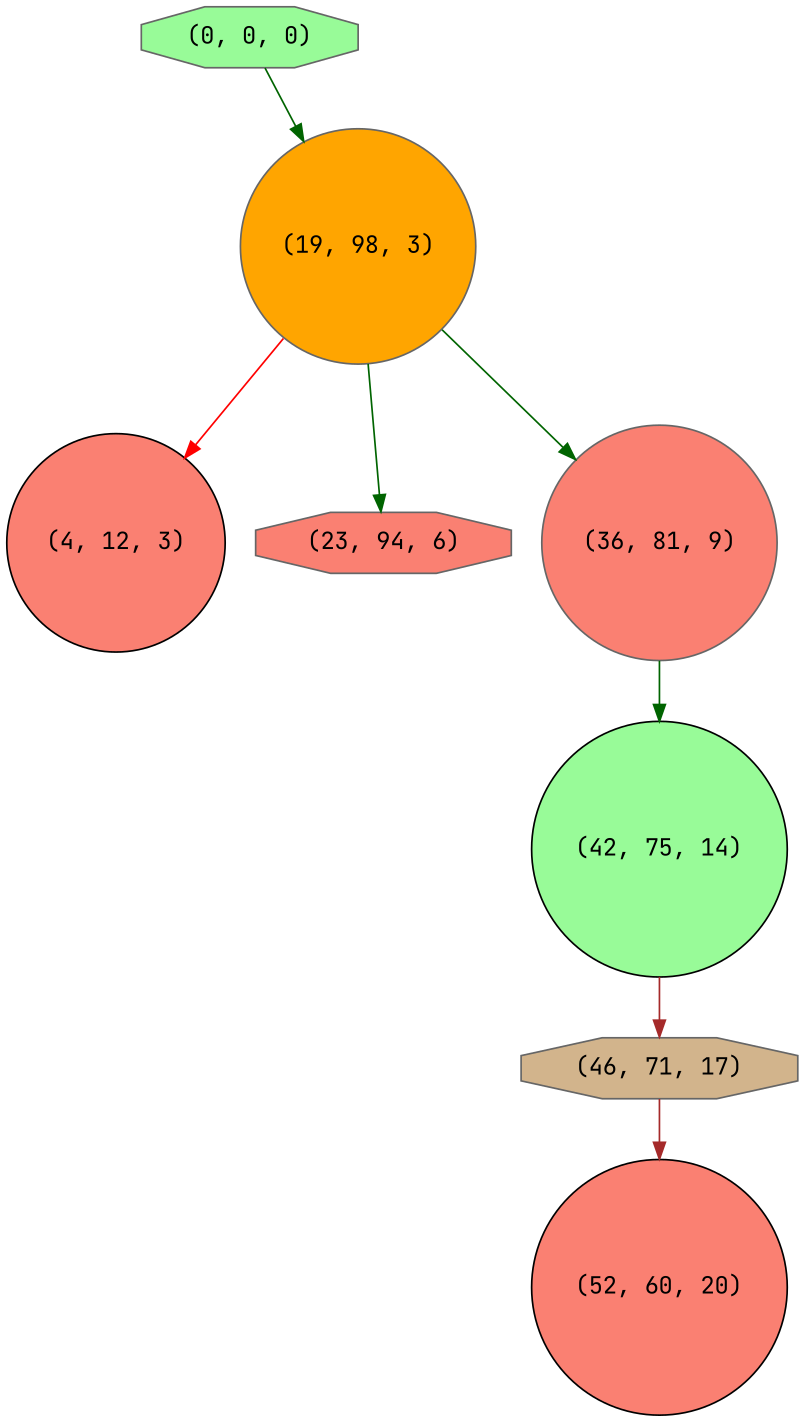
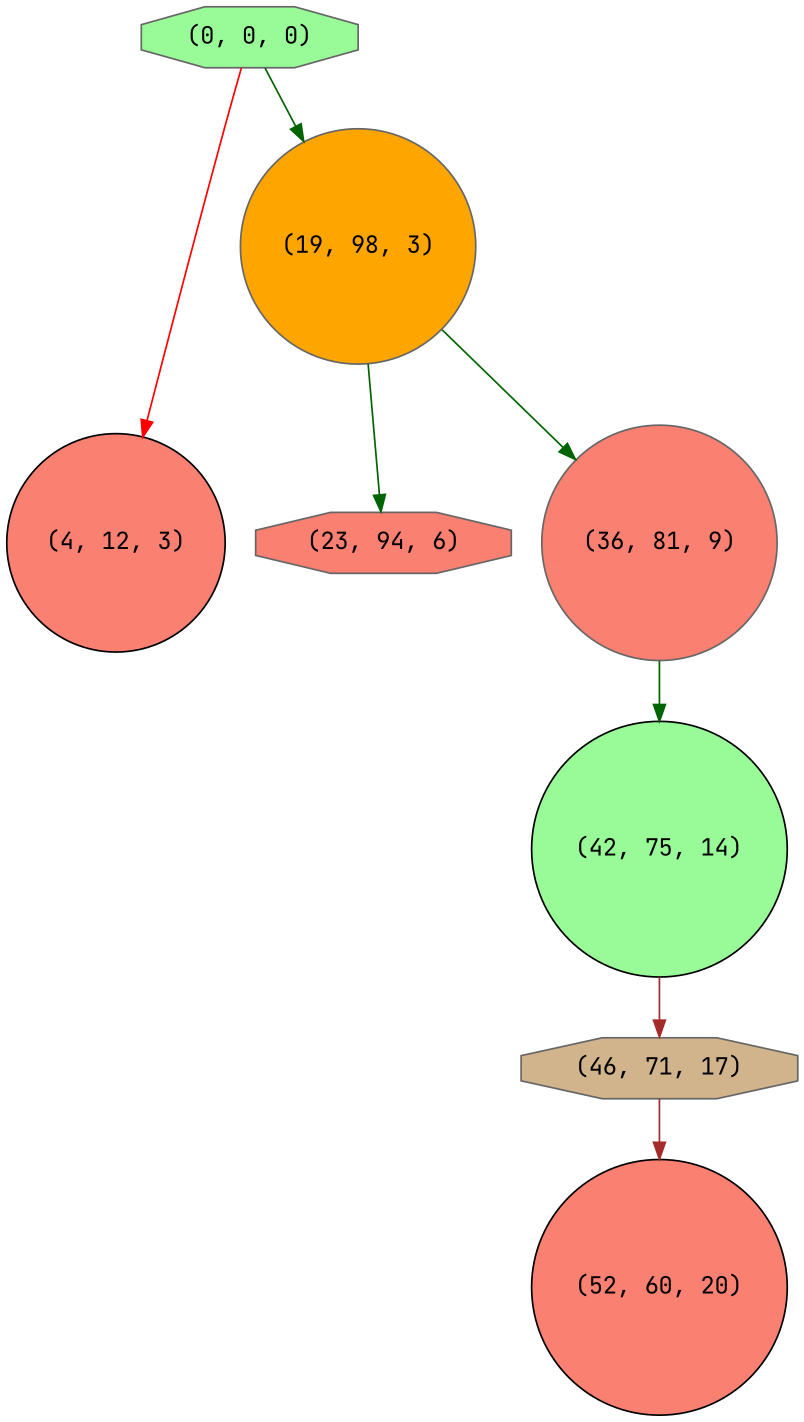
(240, 392) -> (193, 244)
